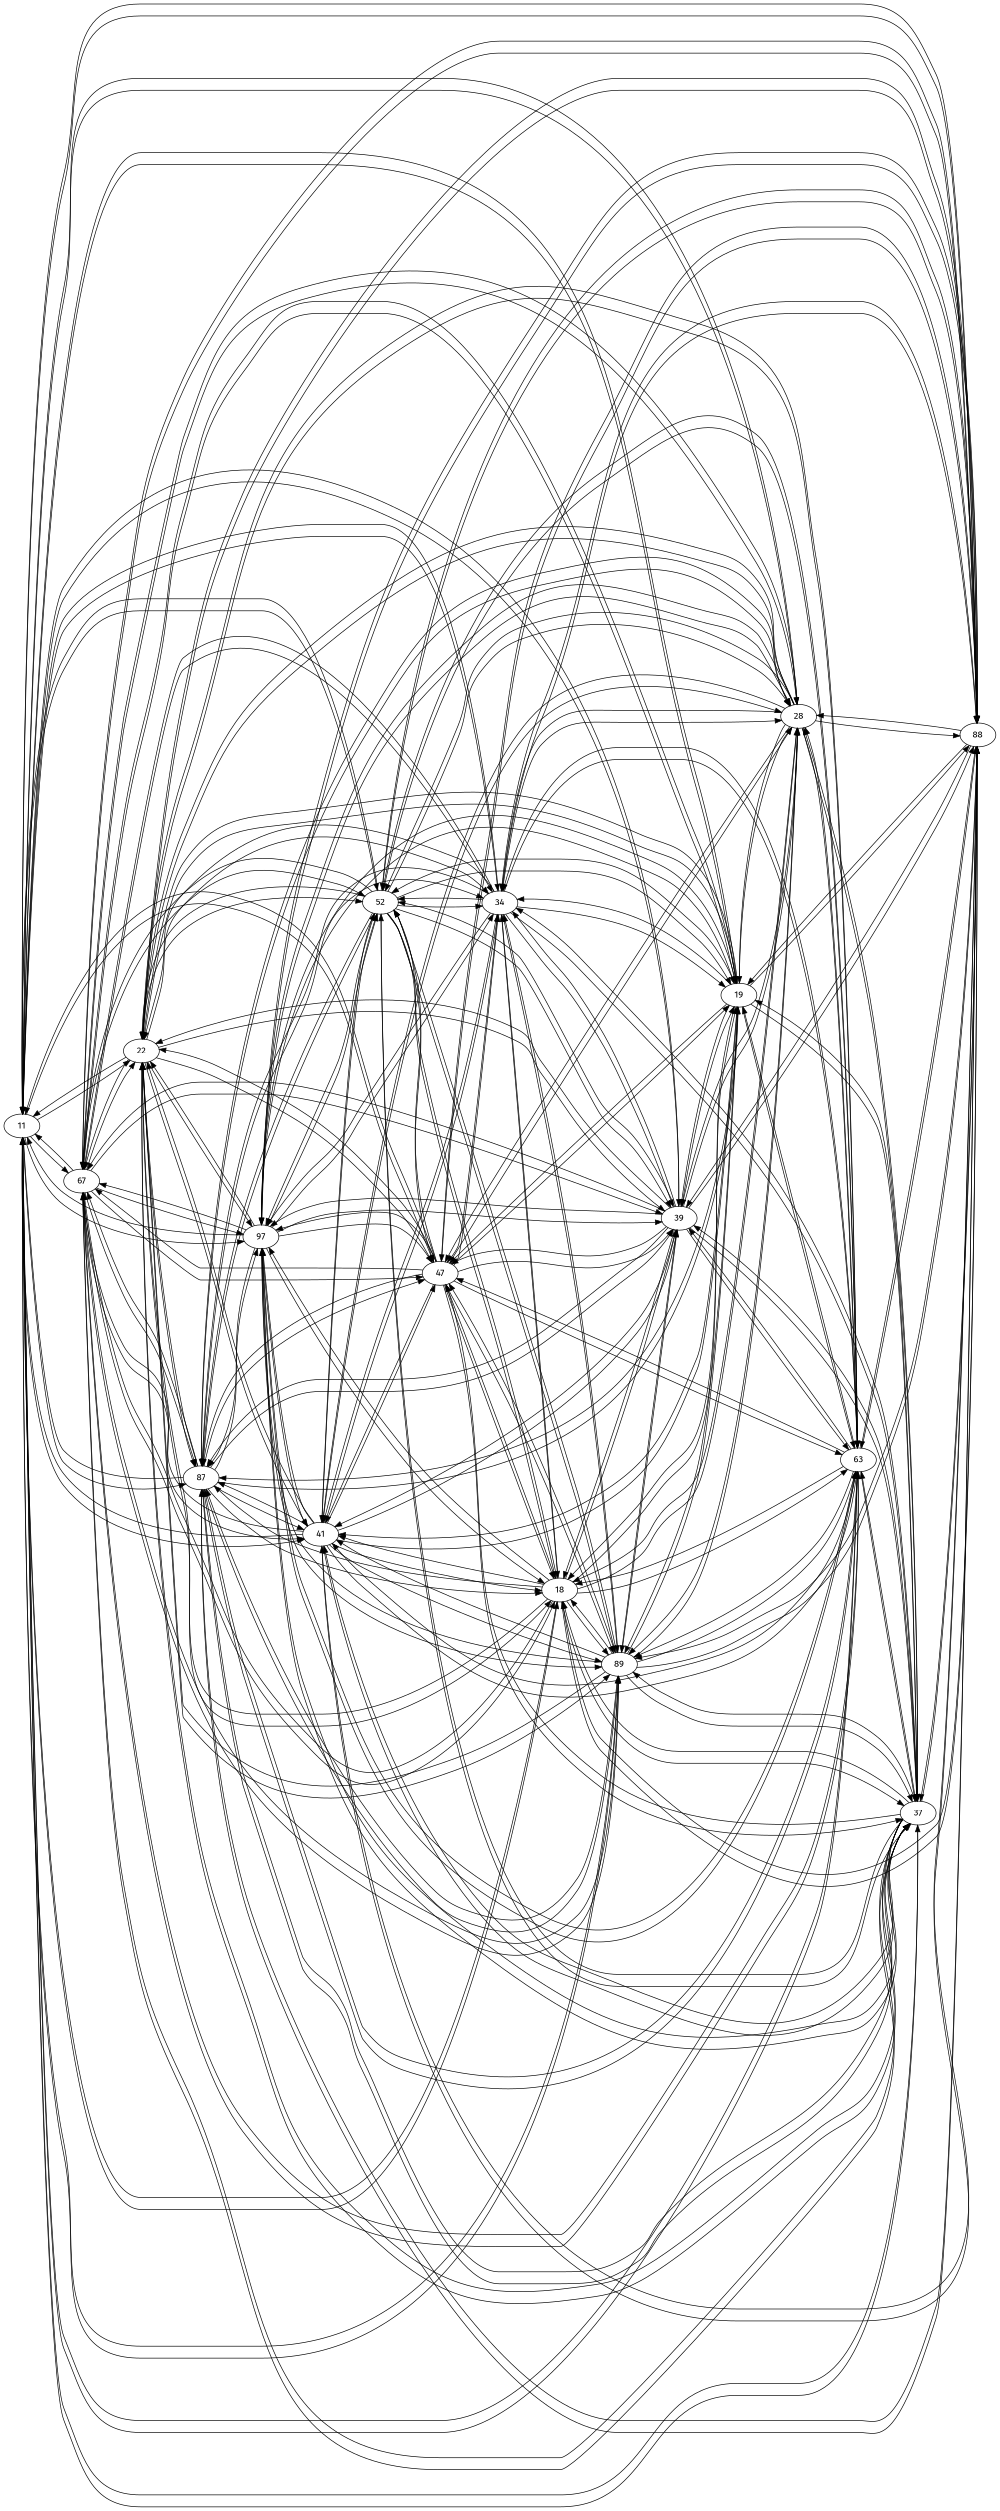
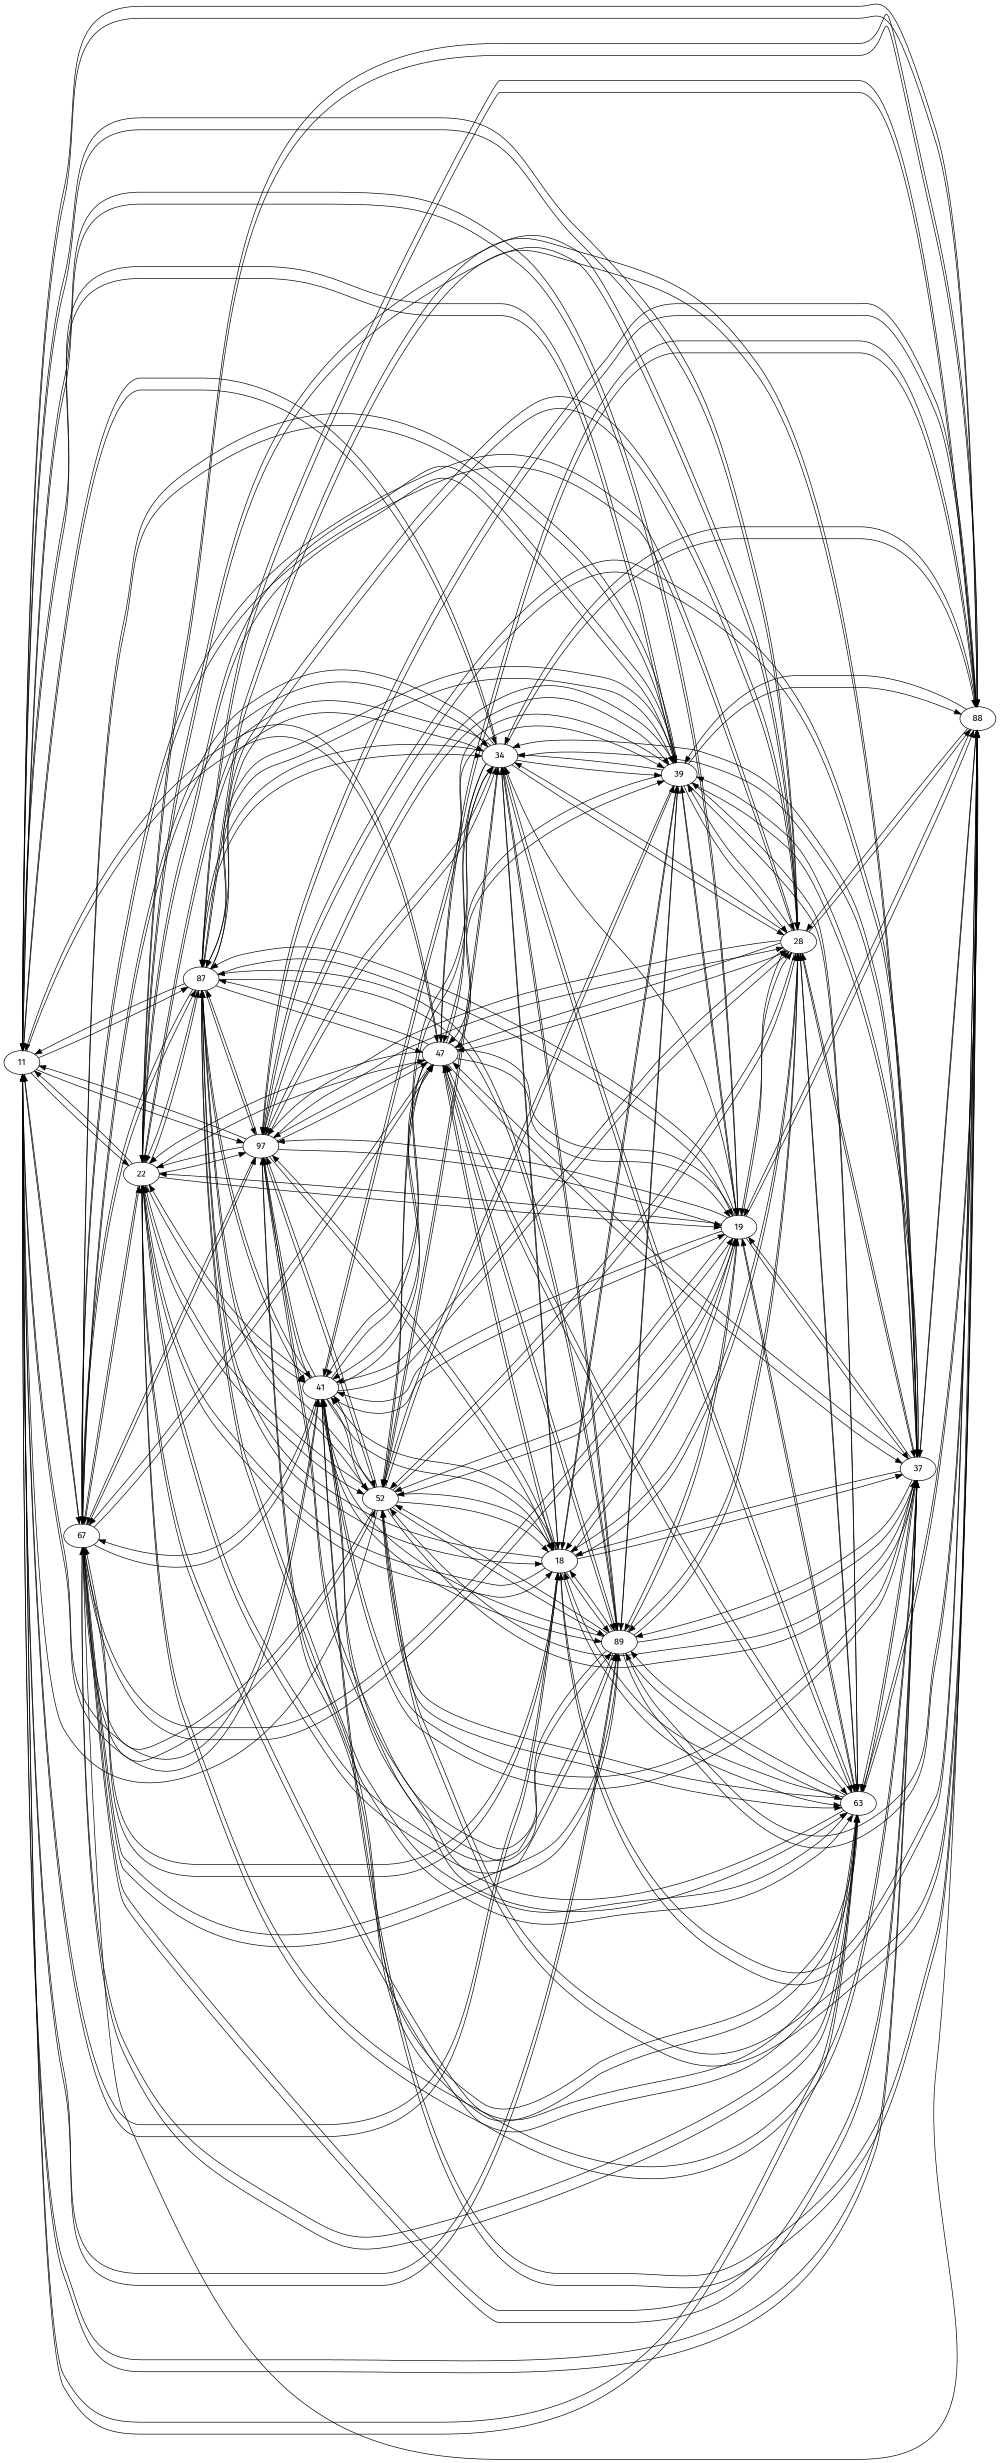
(466, 50) -> none
(86, 635) -> none
(626, 926) -> none
